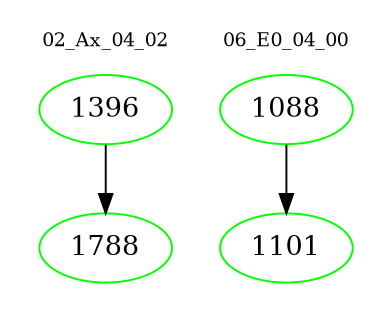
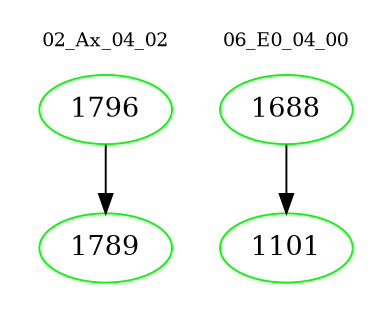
(106, 110) -> (106, 110)
(286, 110) -> (286, 110)
(106, 248) -> (106, 248)
